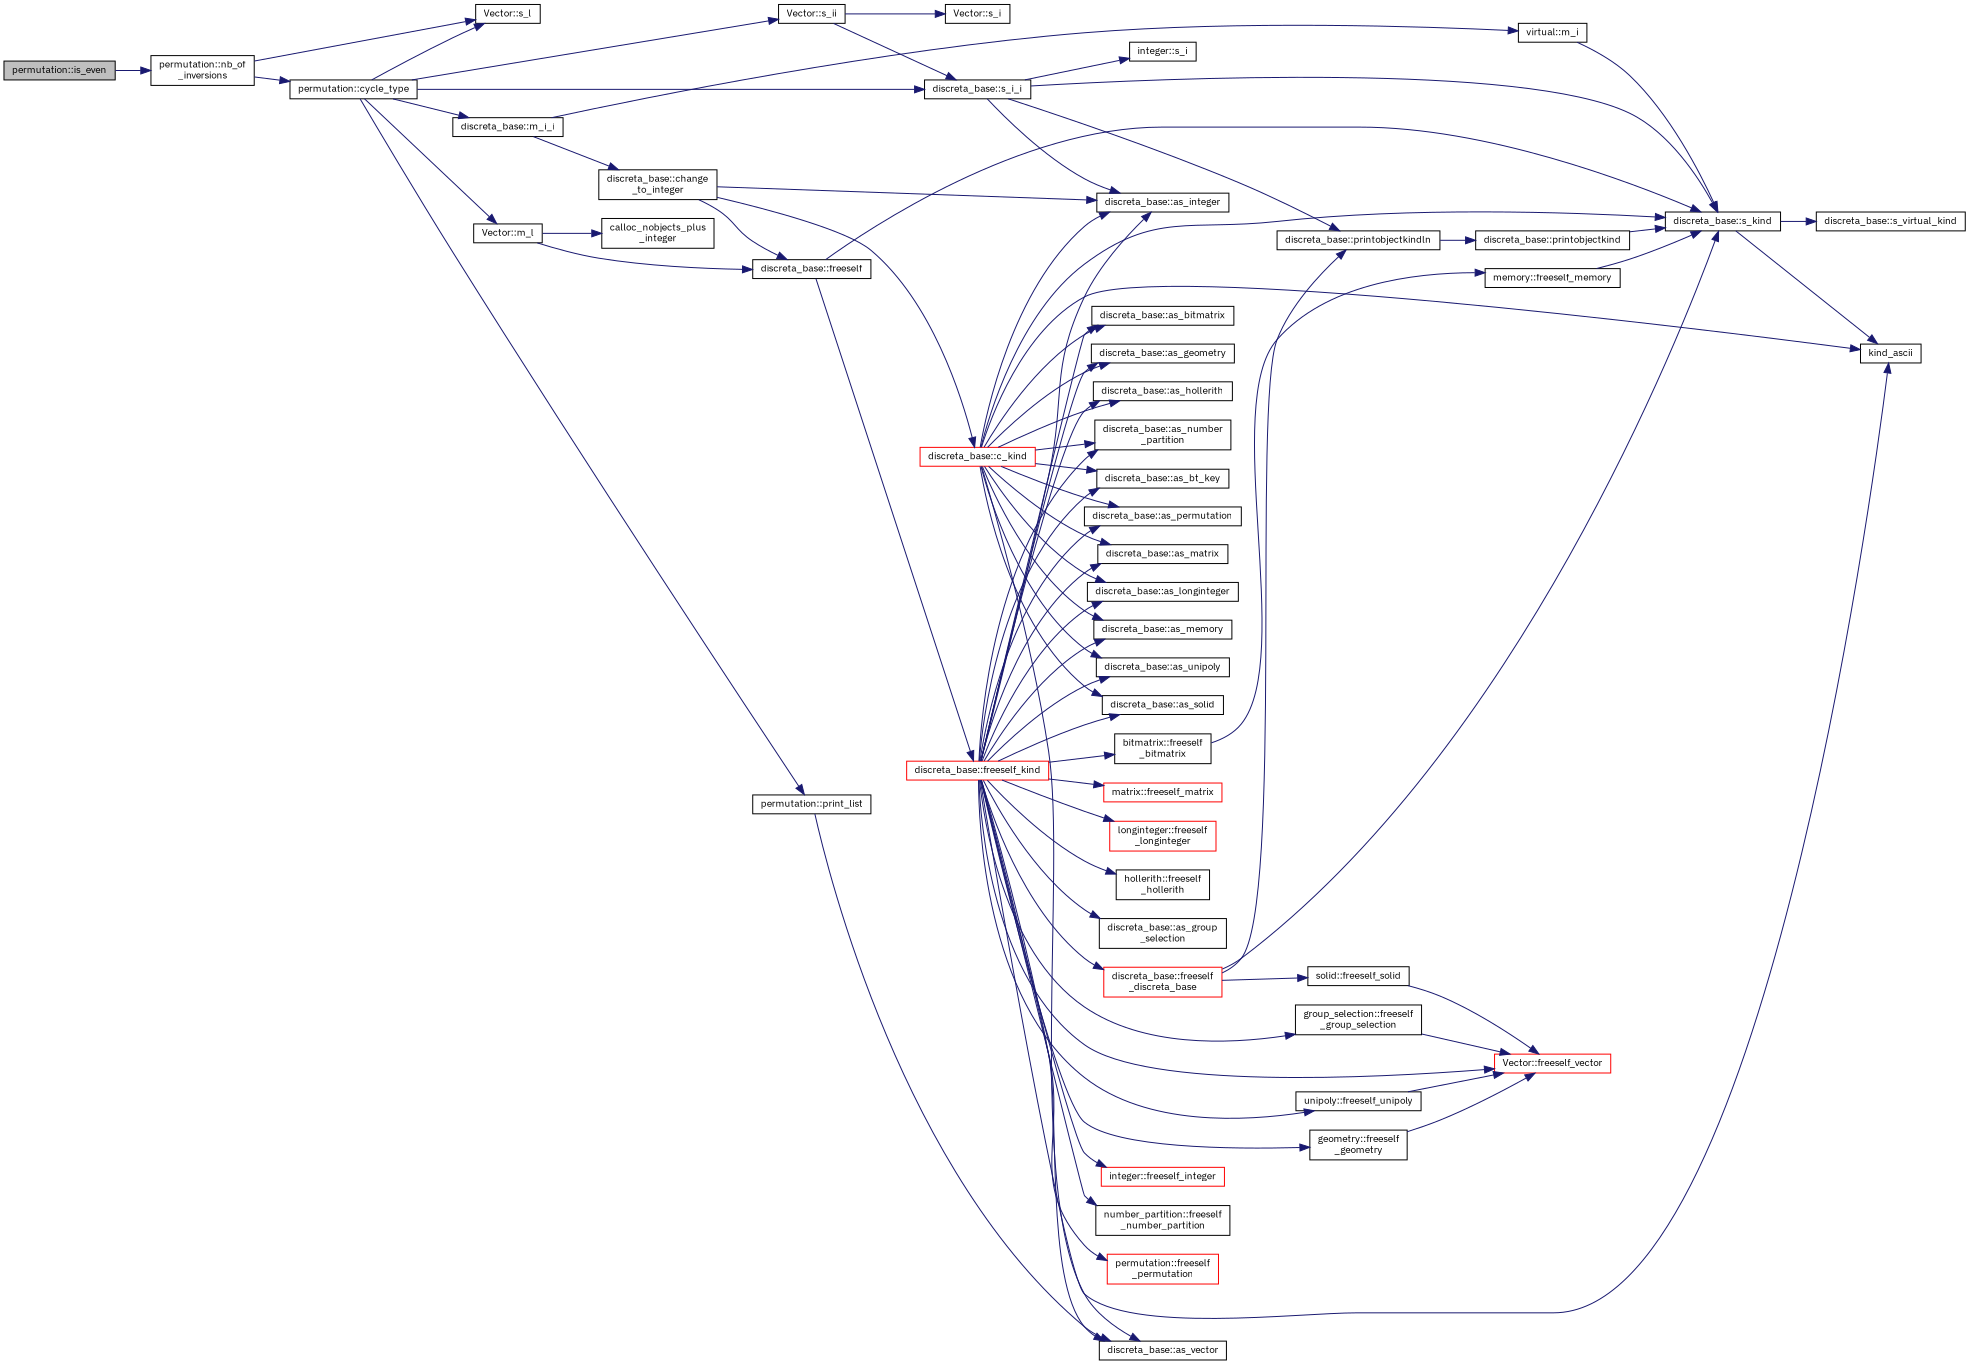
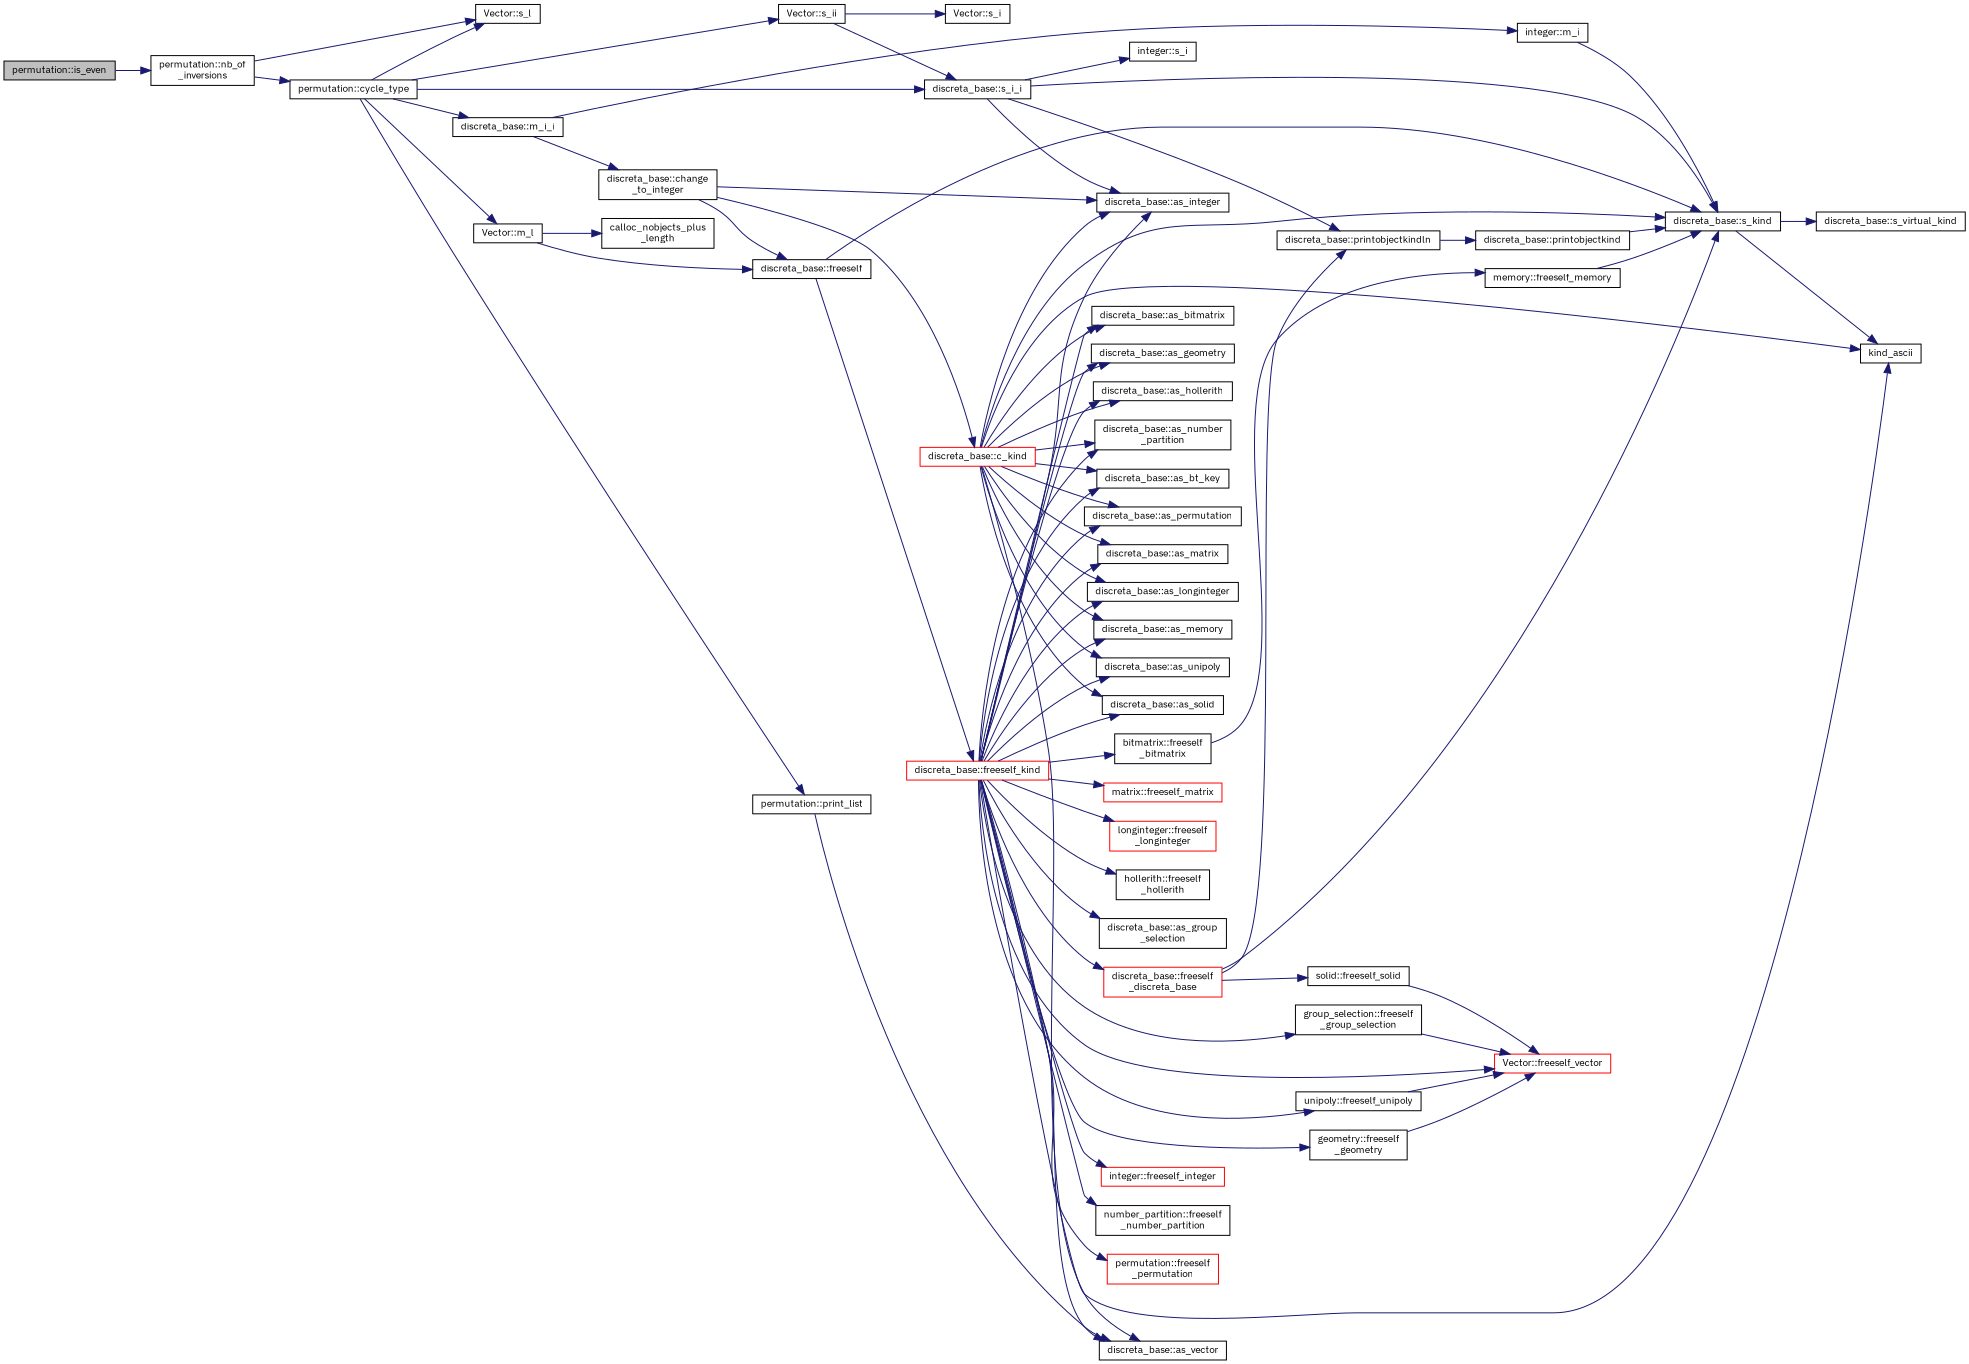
(1553, 33) -> (1553, 33)
(658, 233) -> (658, 233)
